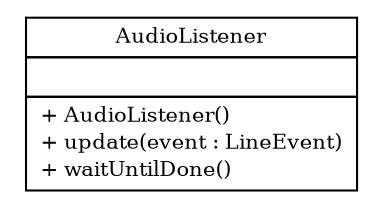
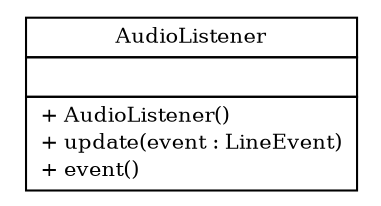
(136, 170) -> (91, 170)
